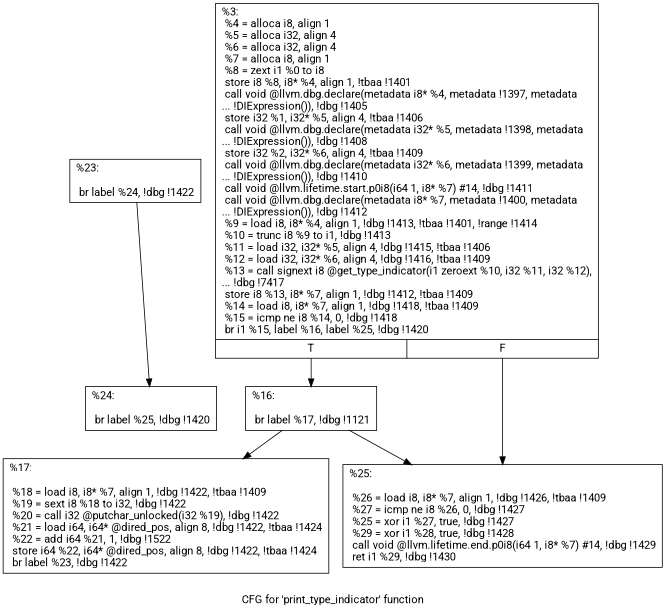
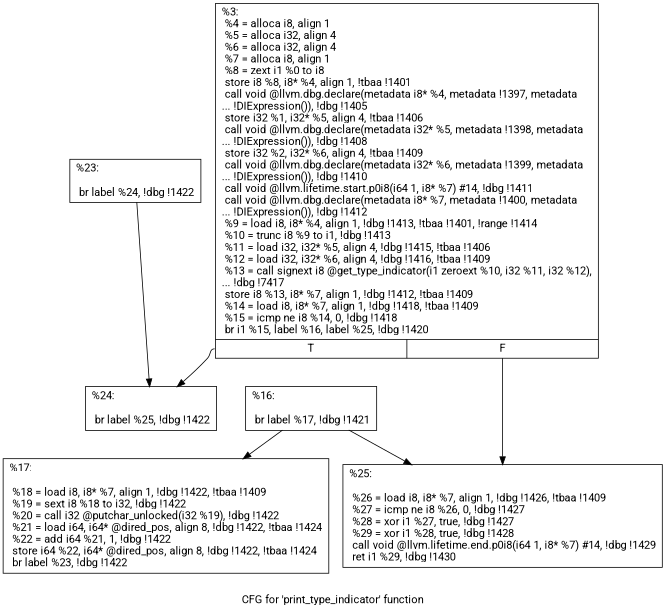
(311, 369) -> (200, 366)
(151, 420) -> (151, 420)
(311, 420) -> (311, 420)
(432, 522) -> (432, 522)
(90, 539) -> (90, 539)
